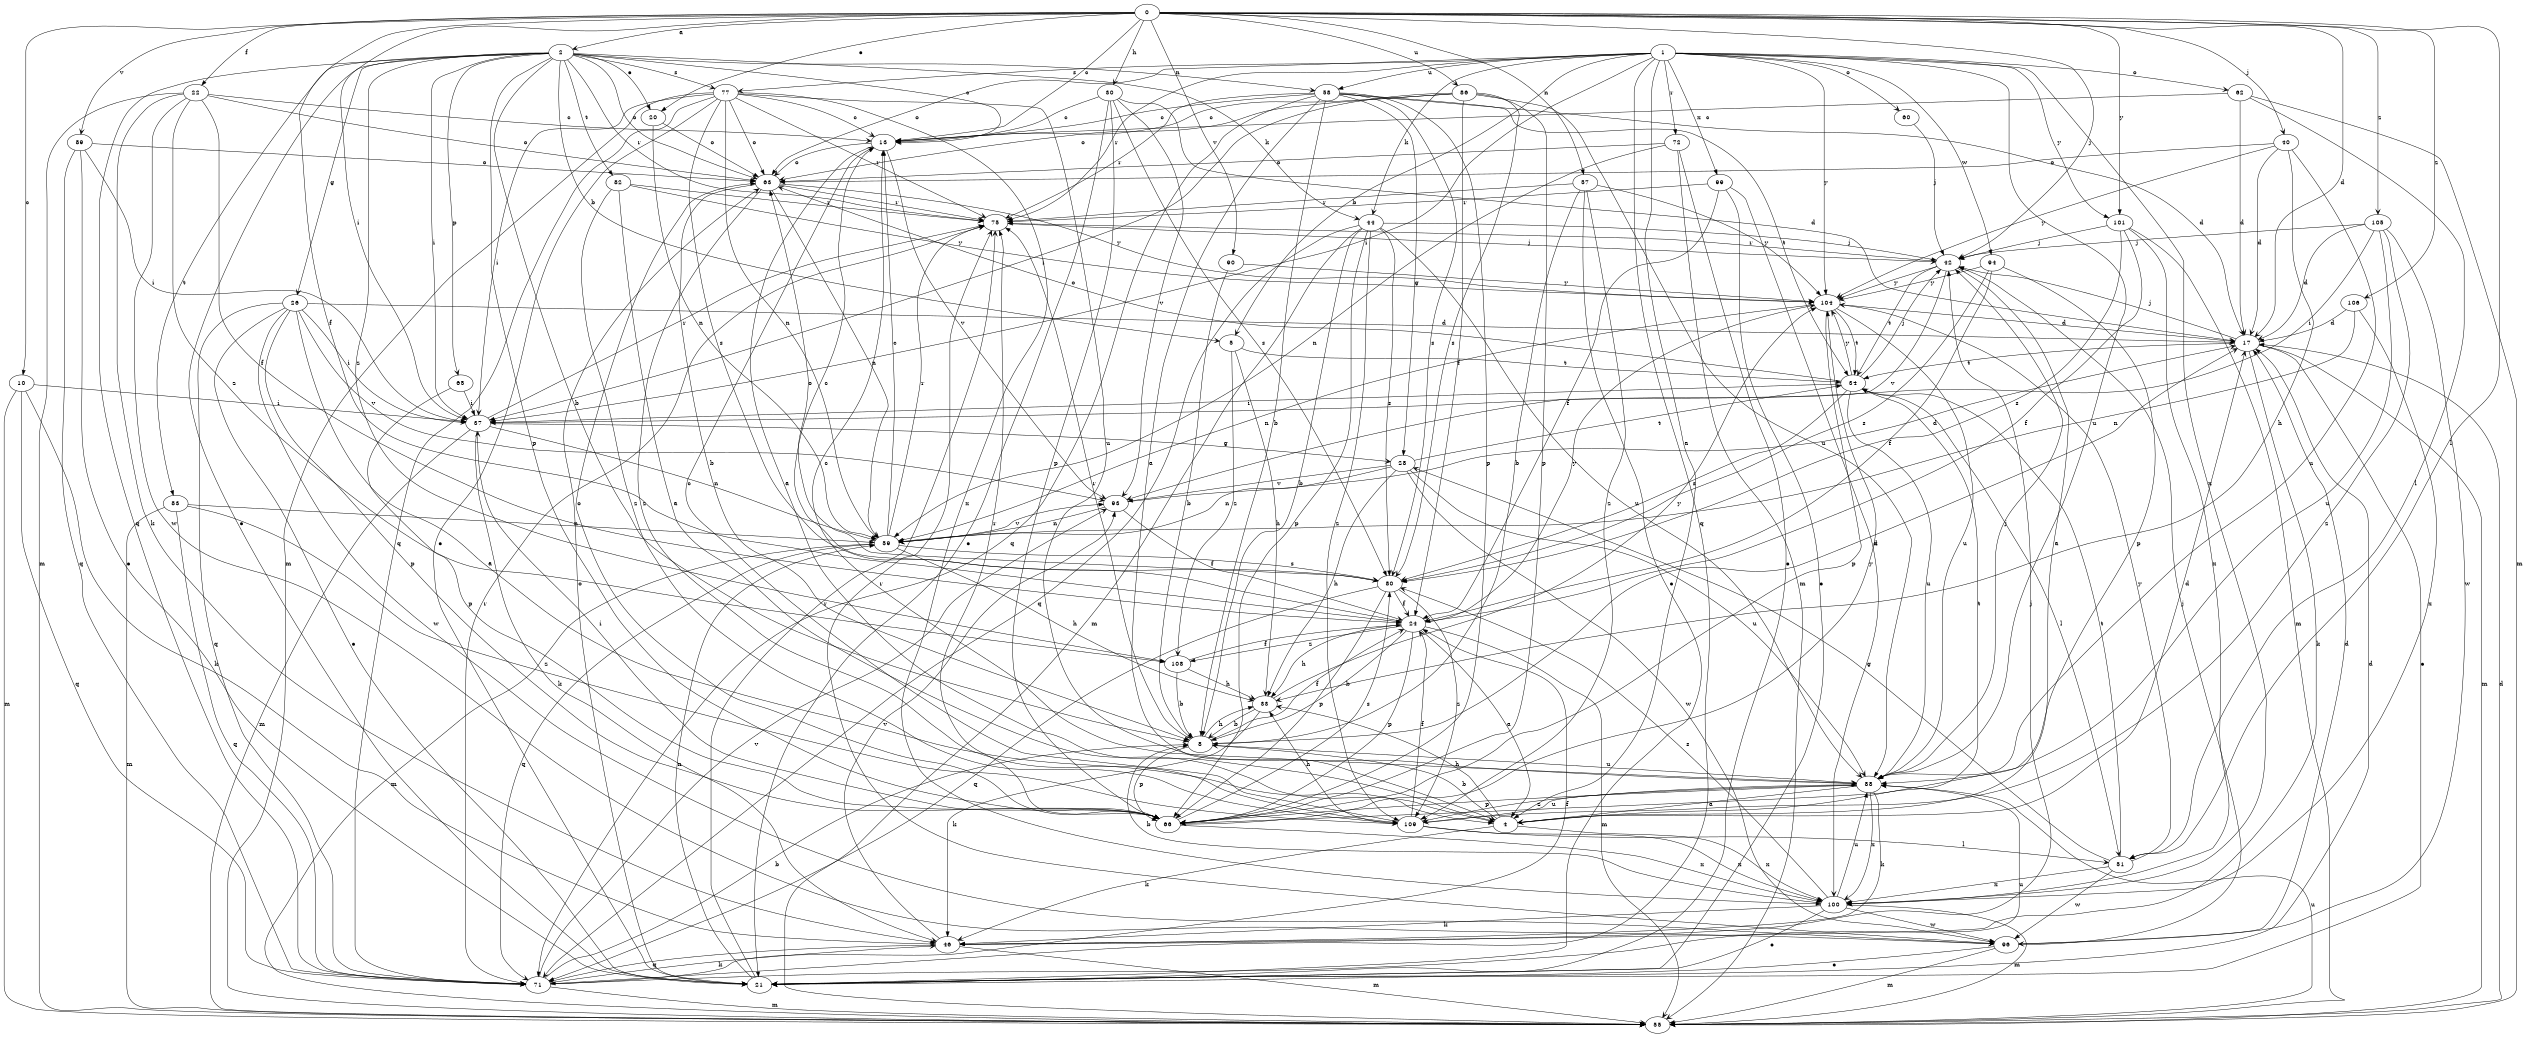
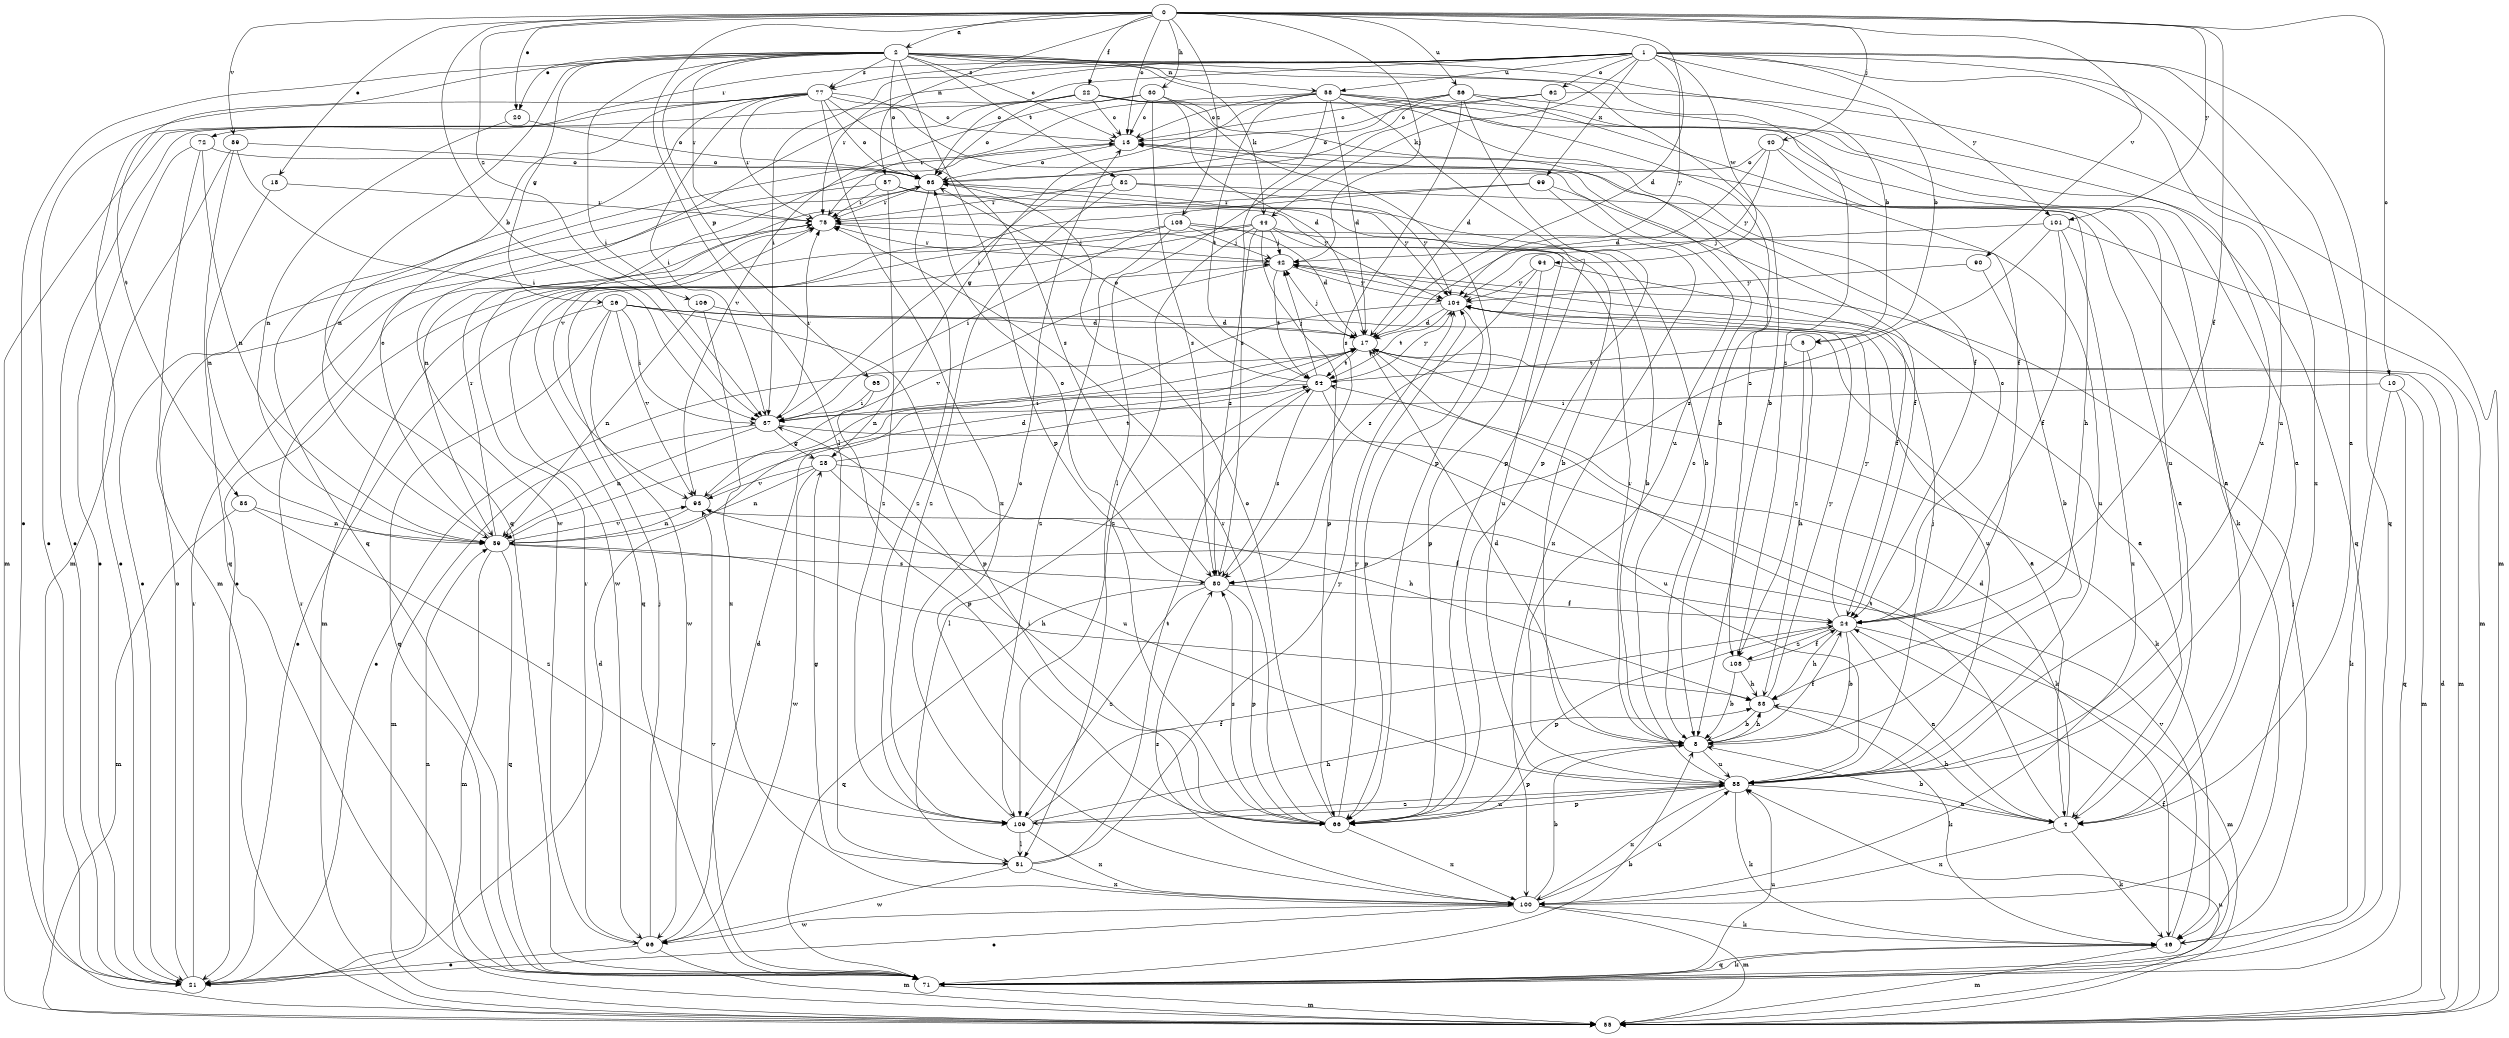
(1907, 118) -> none
none -> (275, 183)
(359, 223) -> (509, 223)
(299, 824) -> none
